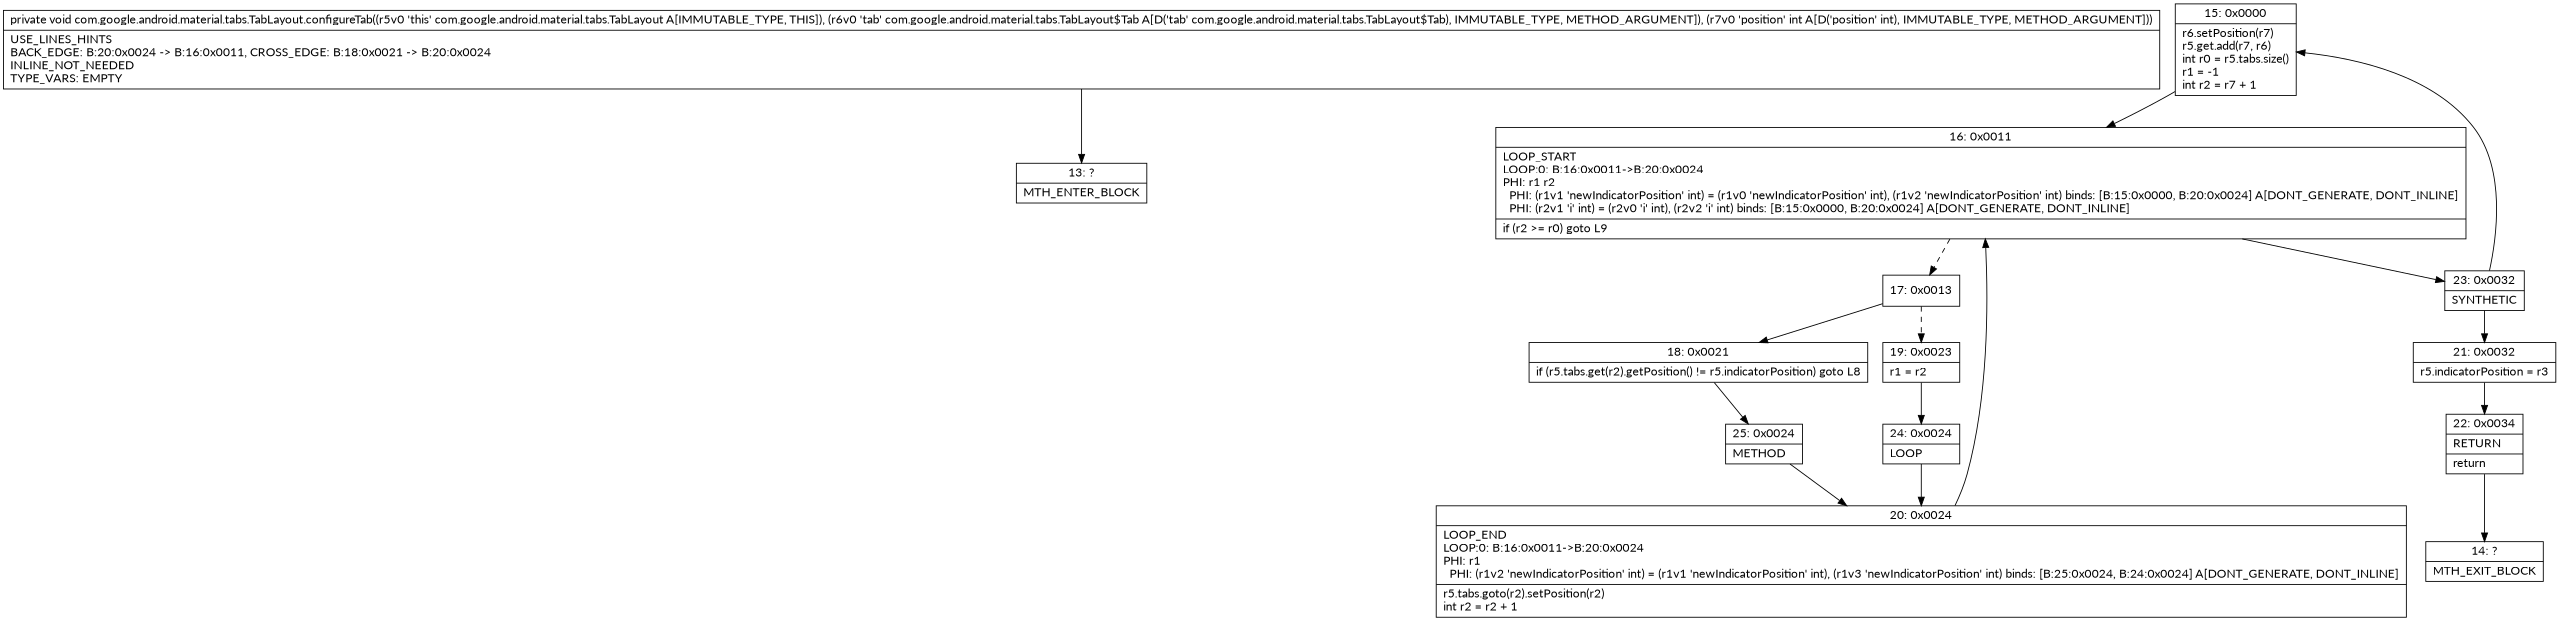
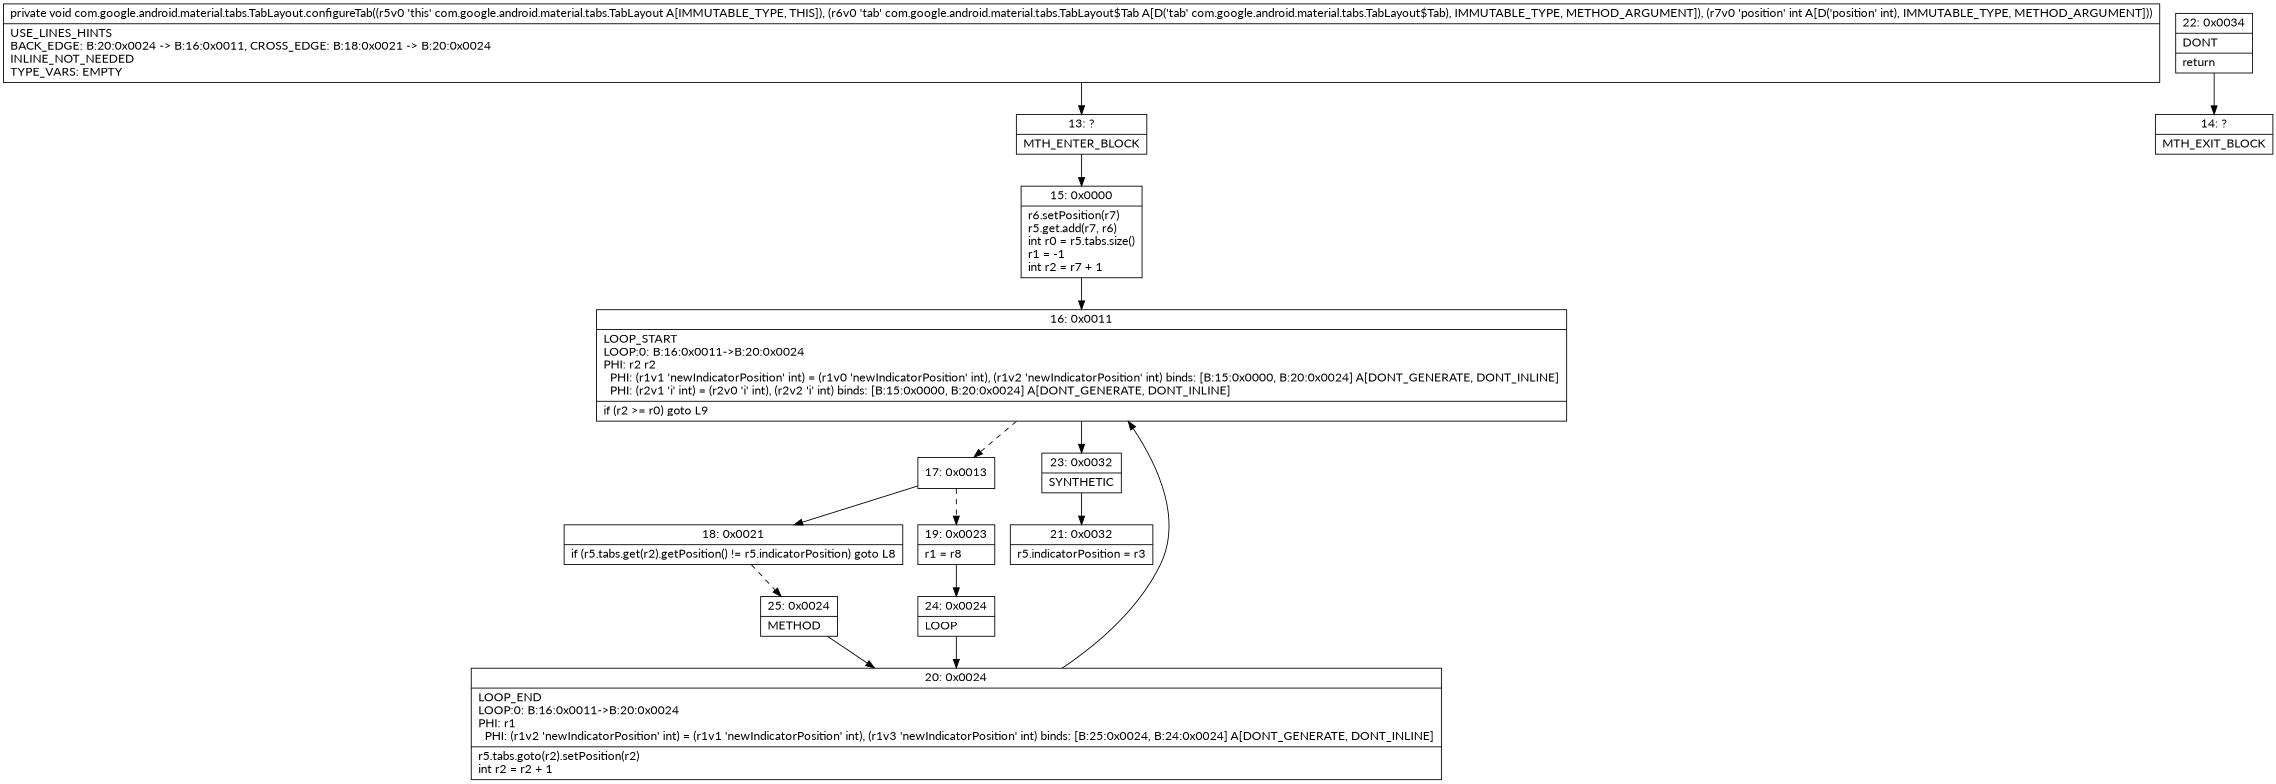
(2460, 112) -> (1082, 166)
(1531, 183) -> (632, 365)
(1908, 372) -> (943, 554)
(2485, 394) -> none
(1729, 400) -> (763, 577)
(2477, 444) -> (2200, 43)
